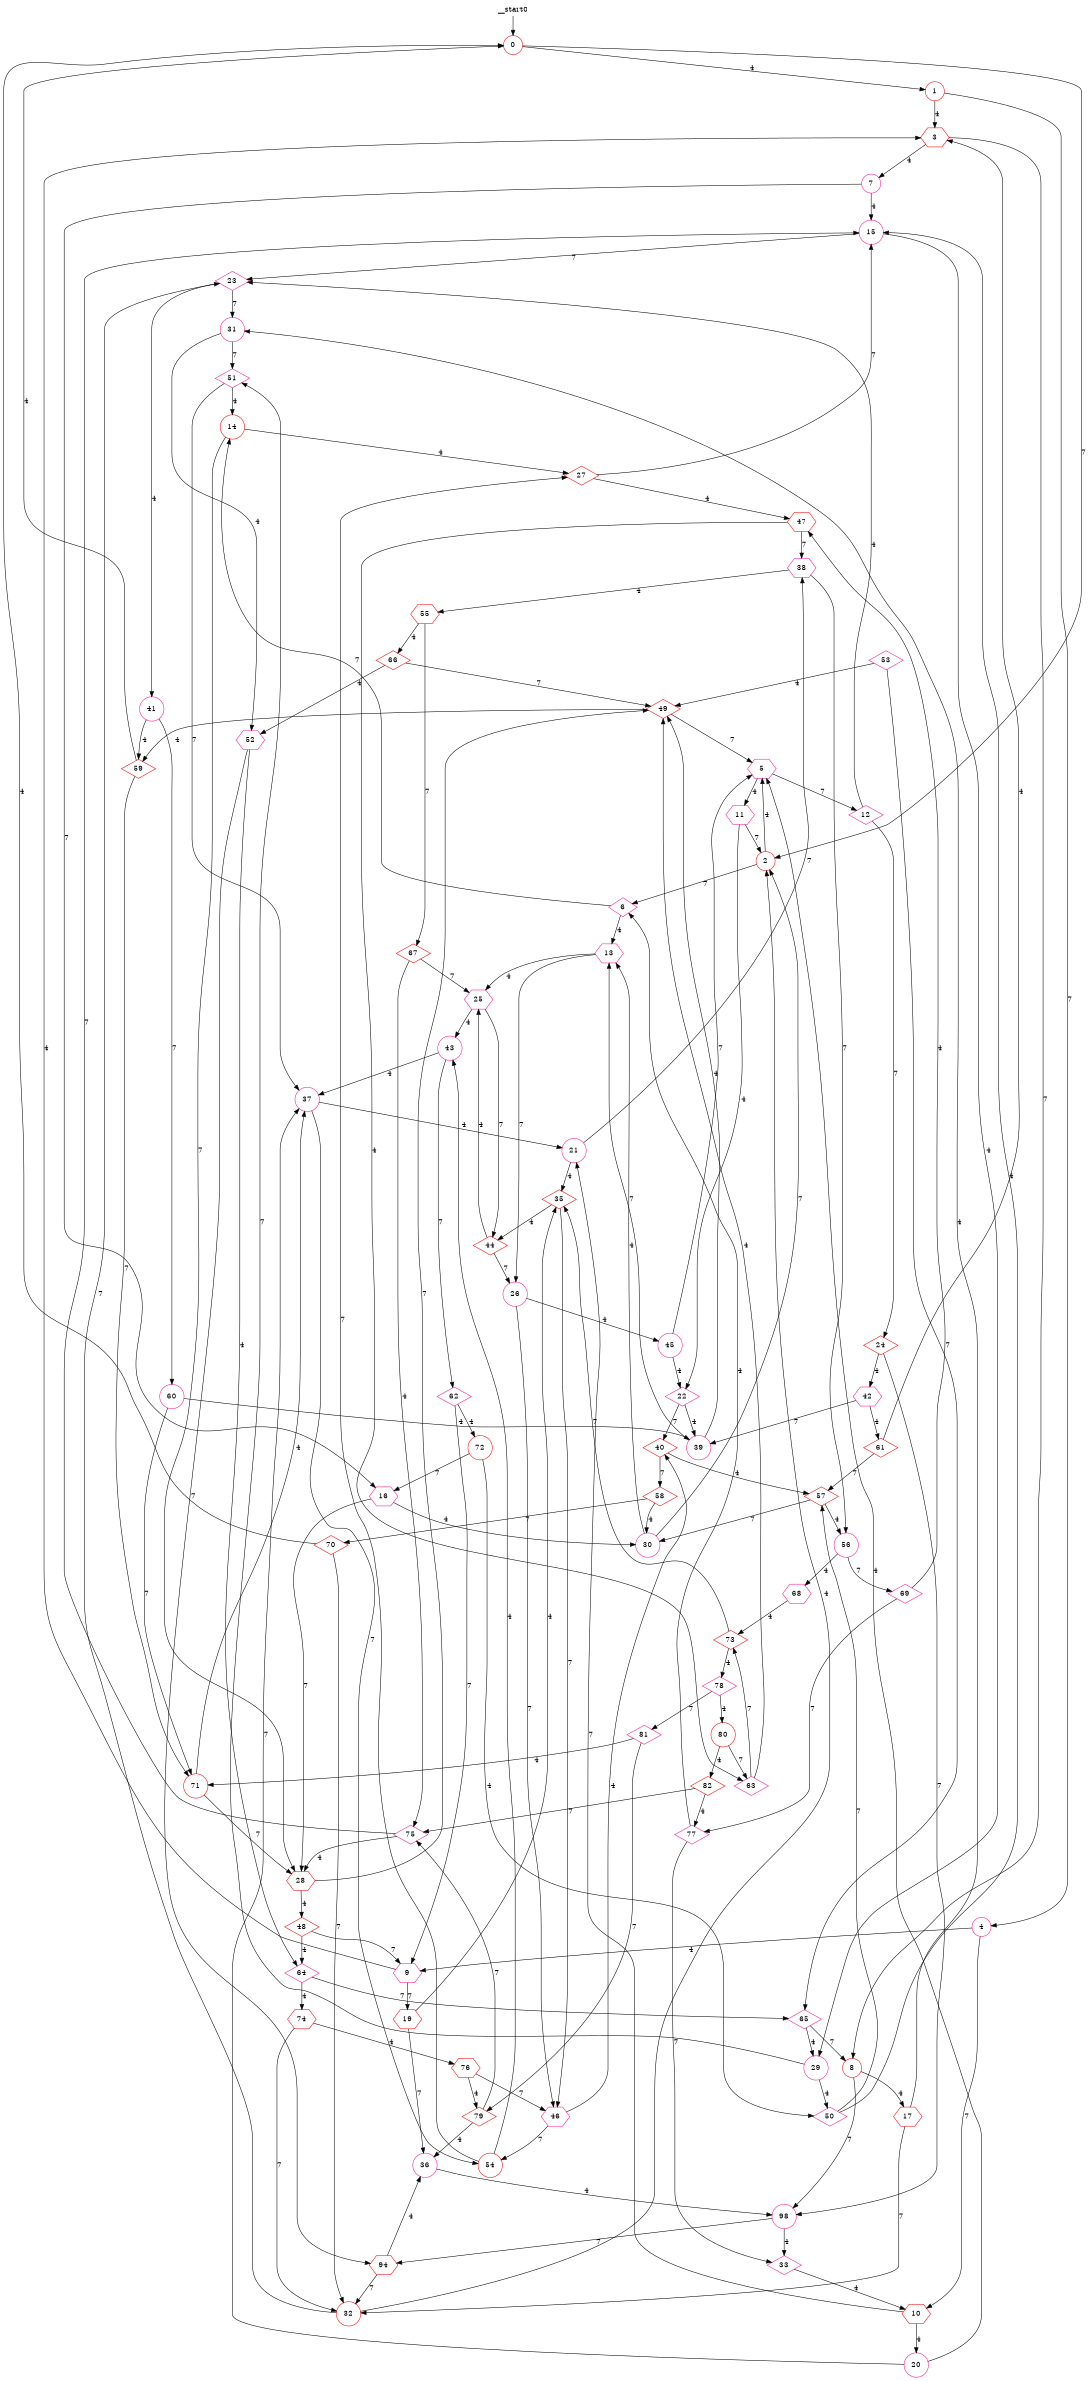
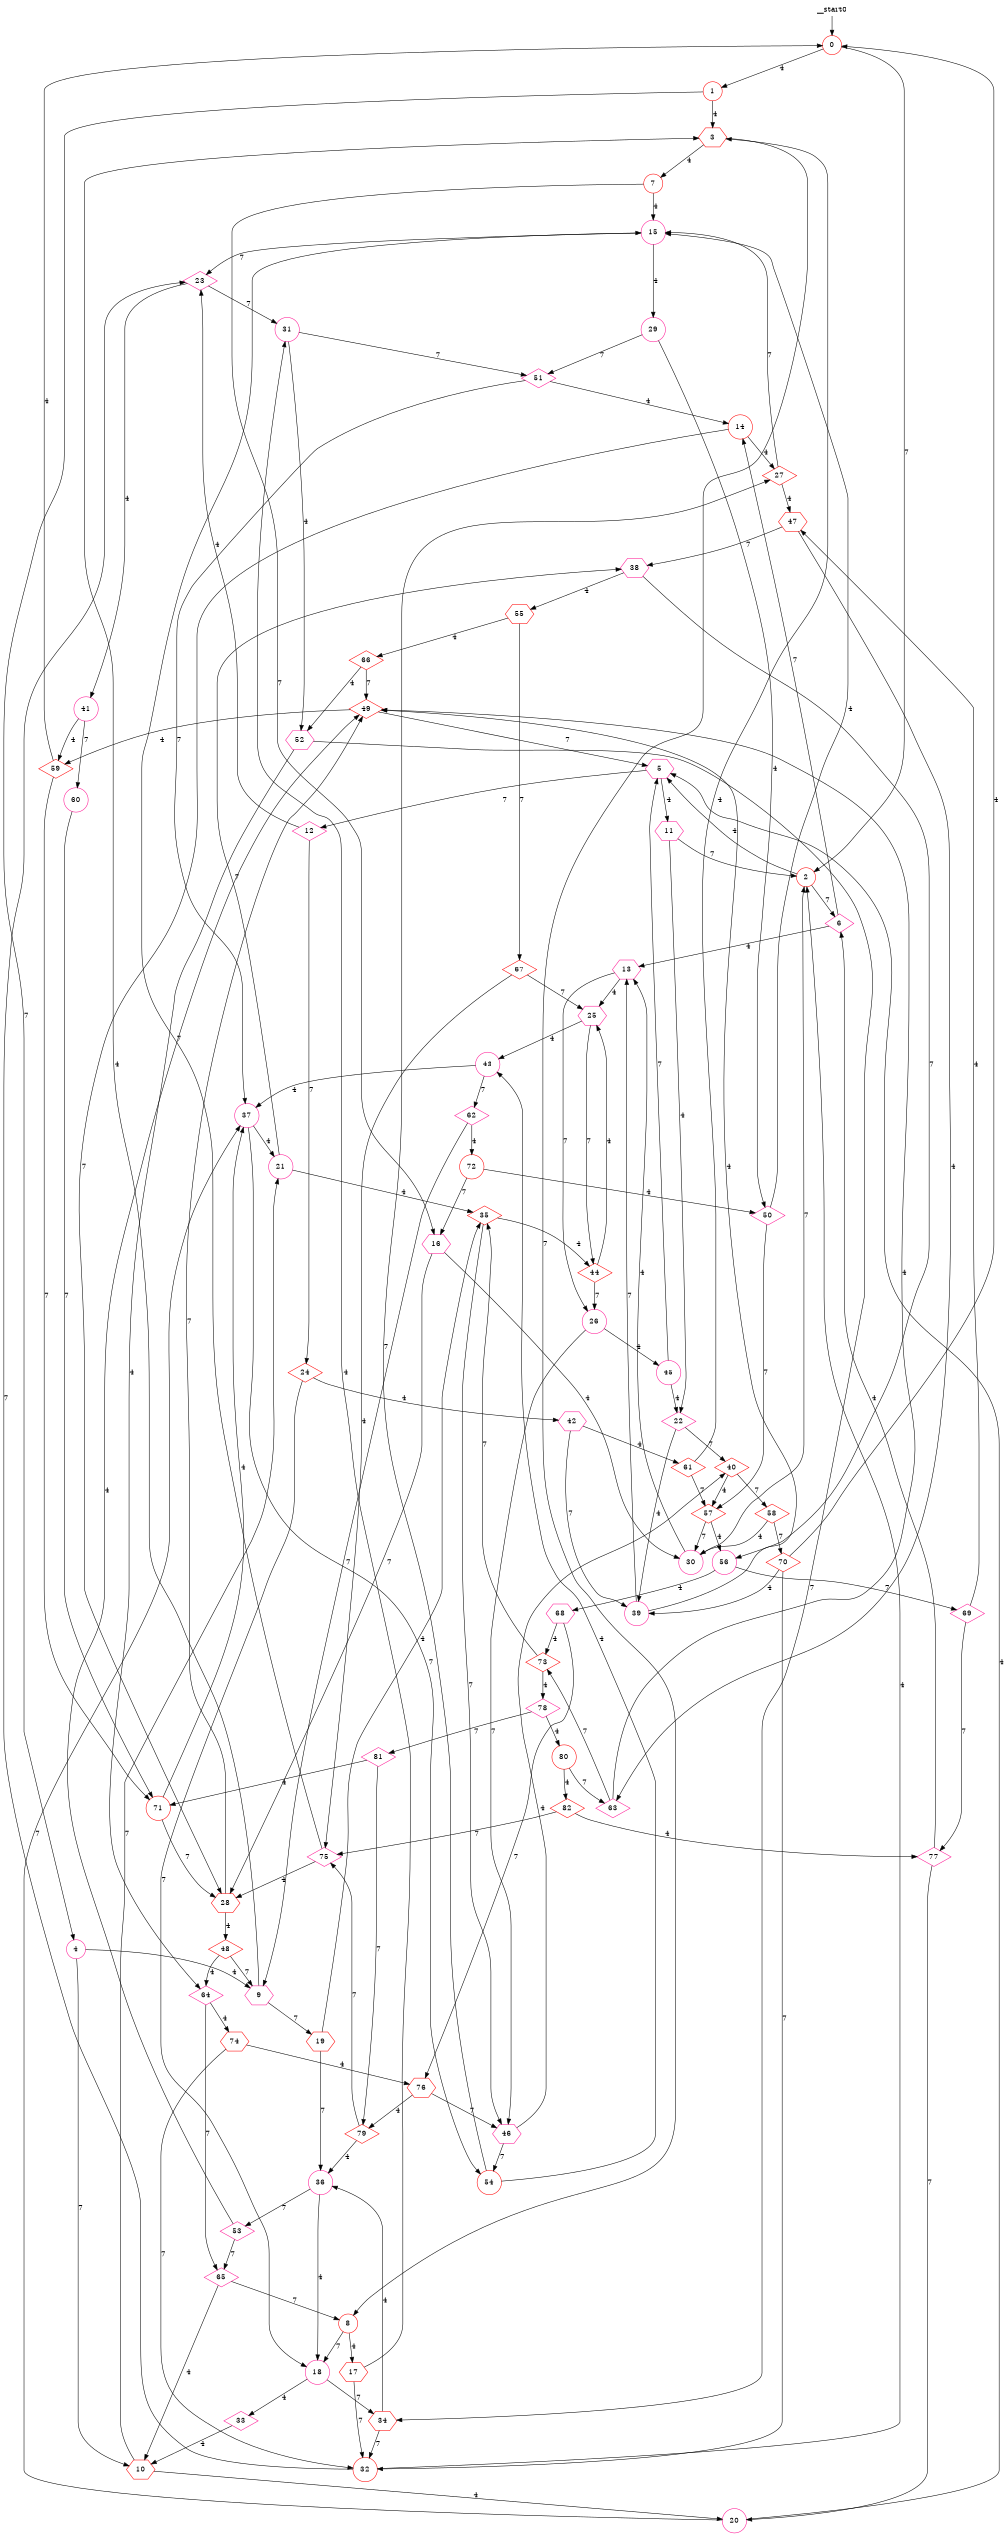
(871, 184) -> (653, 184)
(434, 1424) -> (722, 1605)
none -> (513, 1847)
(809, 2039) -> (182, 2370)
(675, 2077) -> (928, 2263)
none -> (280, 2206)
(784, 2216) -> (317, 2372)
(384, 2265) -> (383, 2421)
